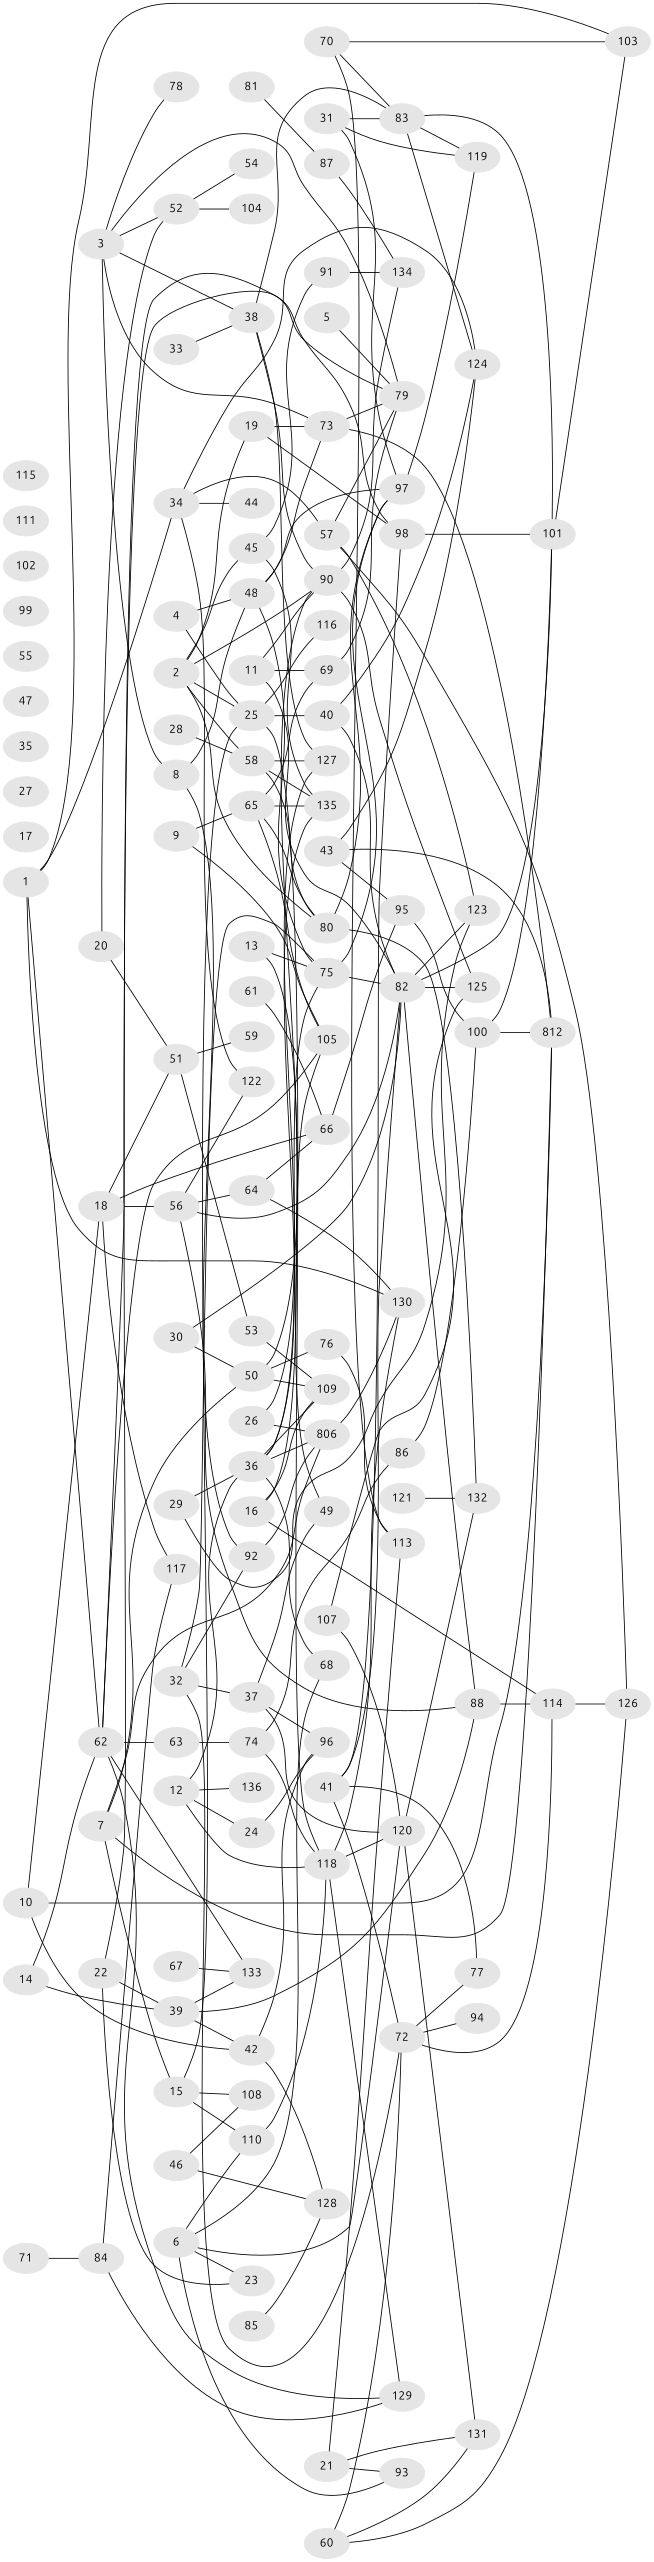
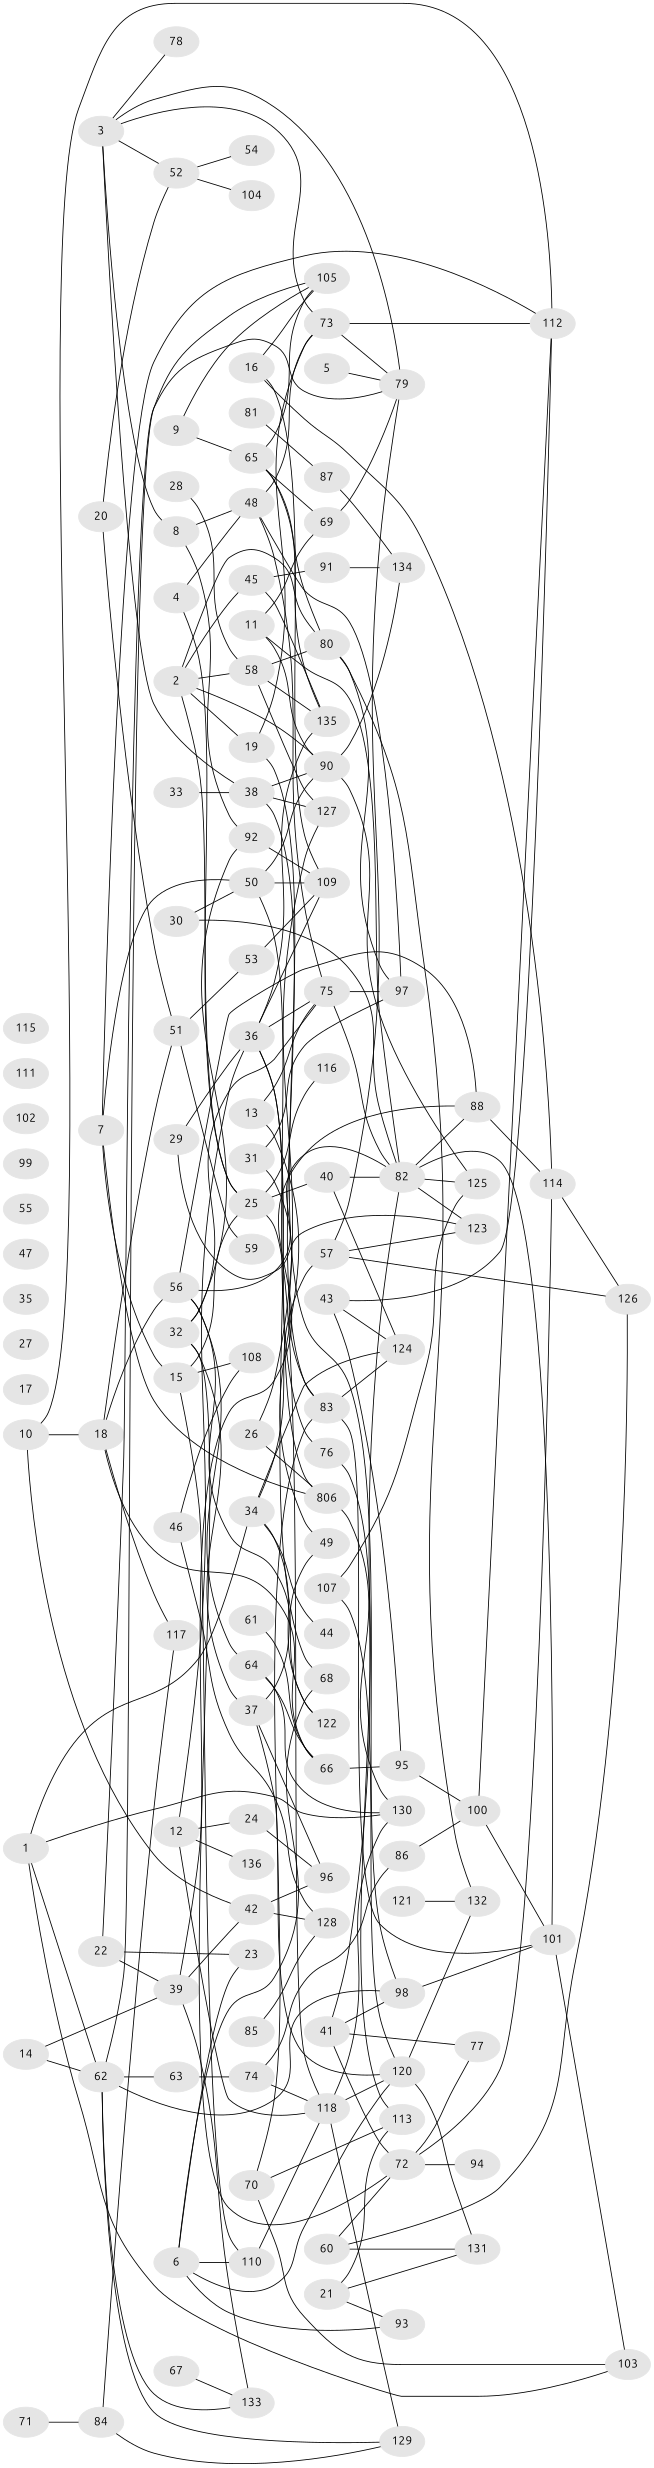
(477, 157) -> none
(553, 1033) -> (553, 324)
(290, 1496) -> (289, 860)
